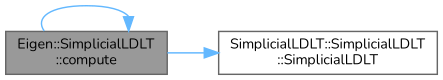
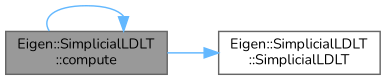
(328, 53) -> (299, 53)
